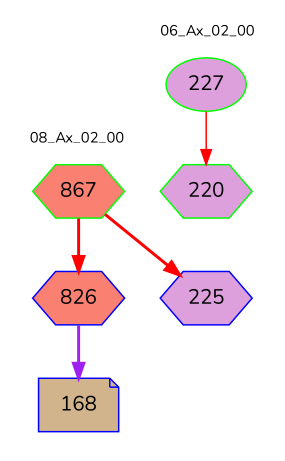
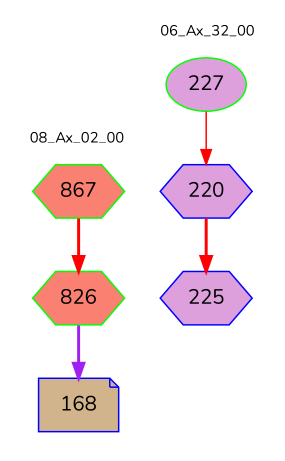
(208, 32) -> (208, 32)
(206, 191) -> (206, 191)
(127, 232) -> (206, 237)
(79, 298) -> (79, 298)
